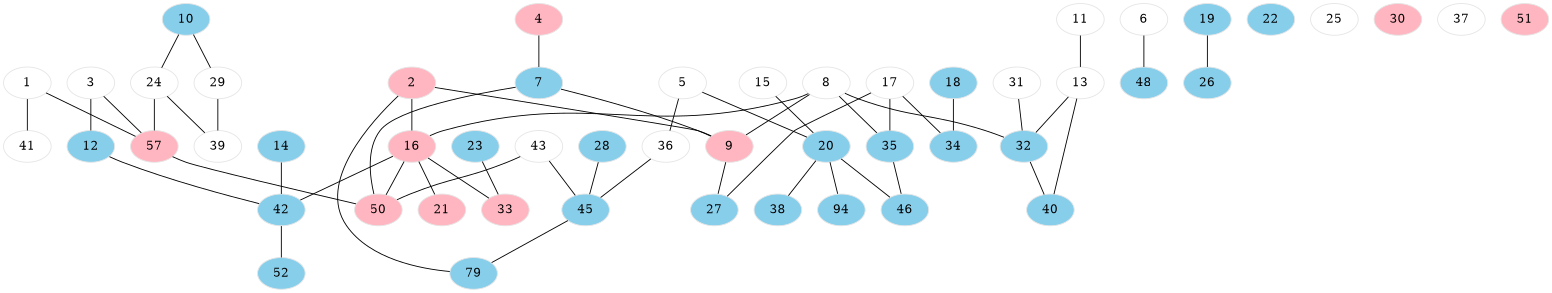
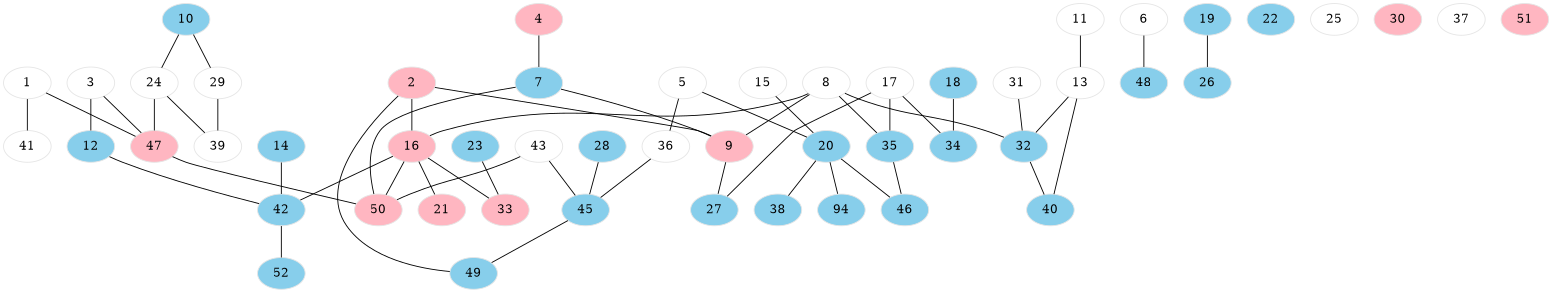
(154, 146) -> (154, 146)
(474, 273) -> (474, 273)
